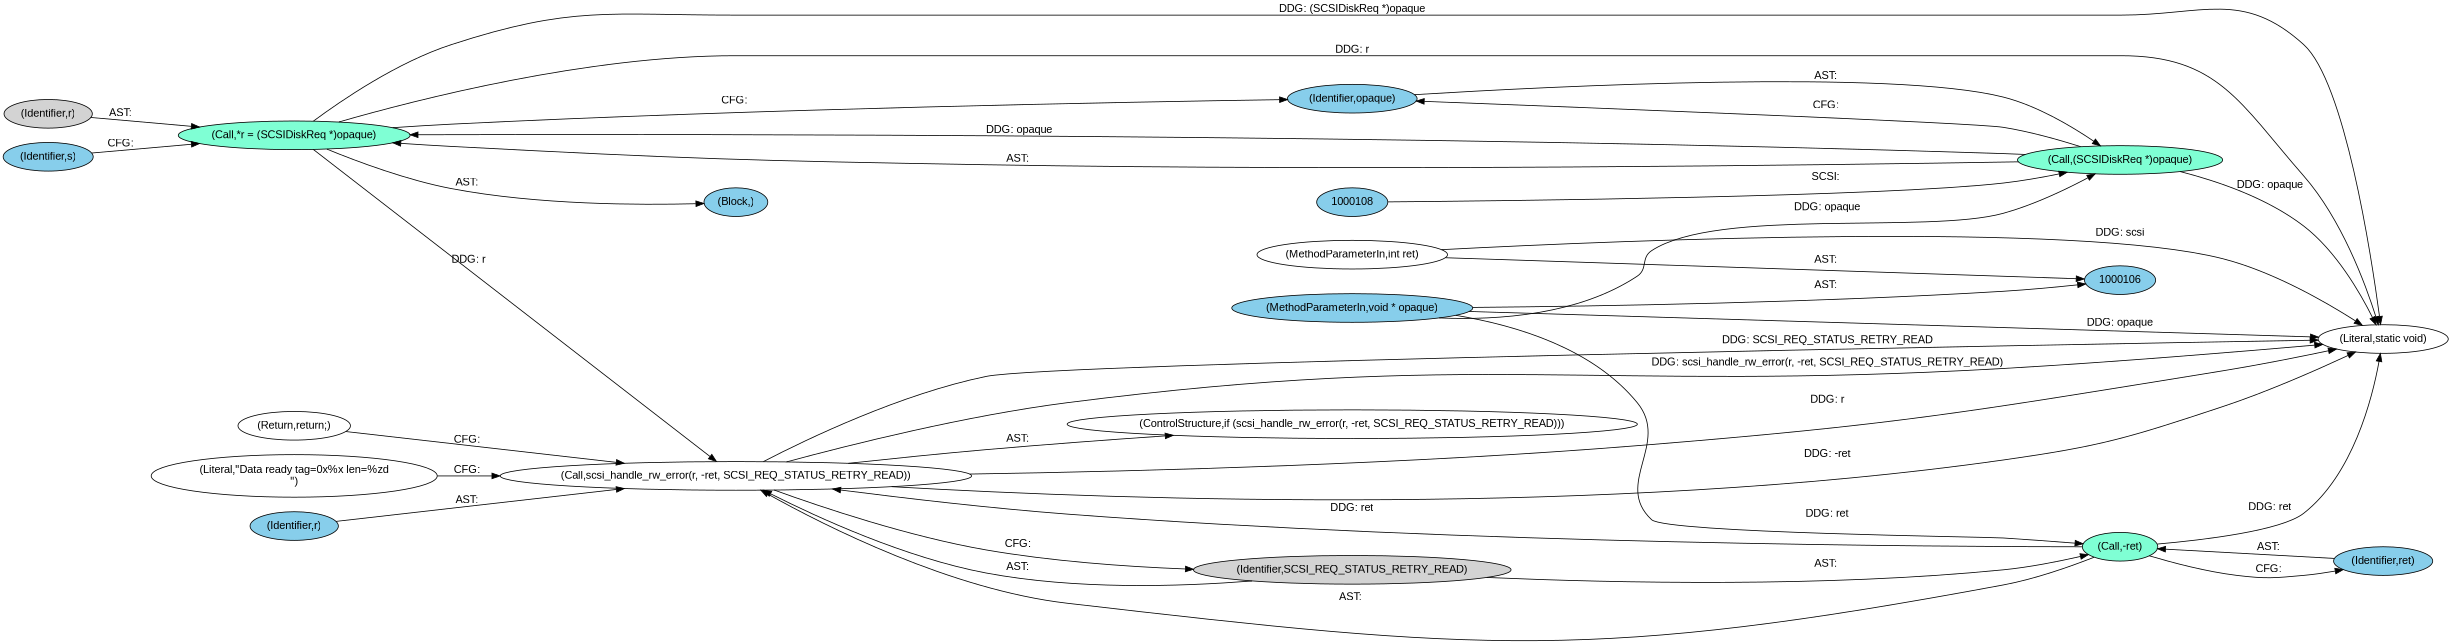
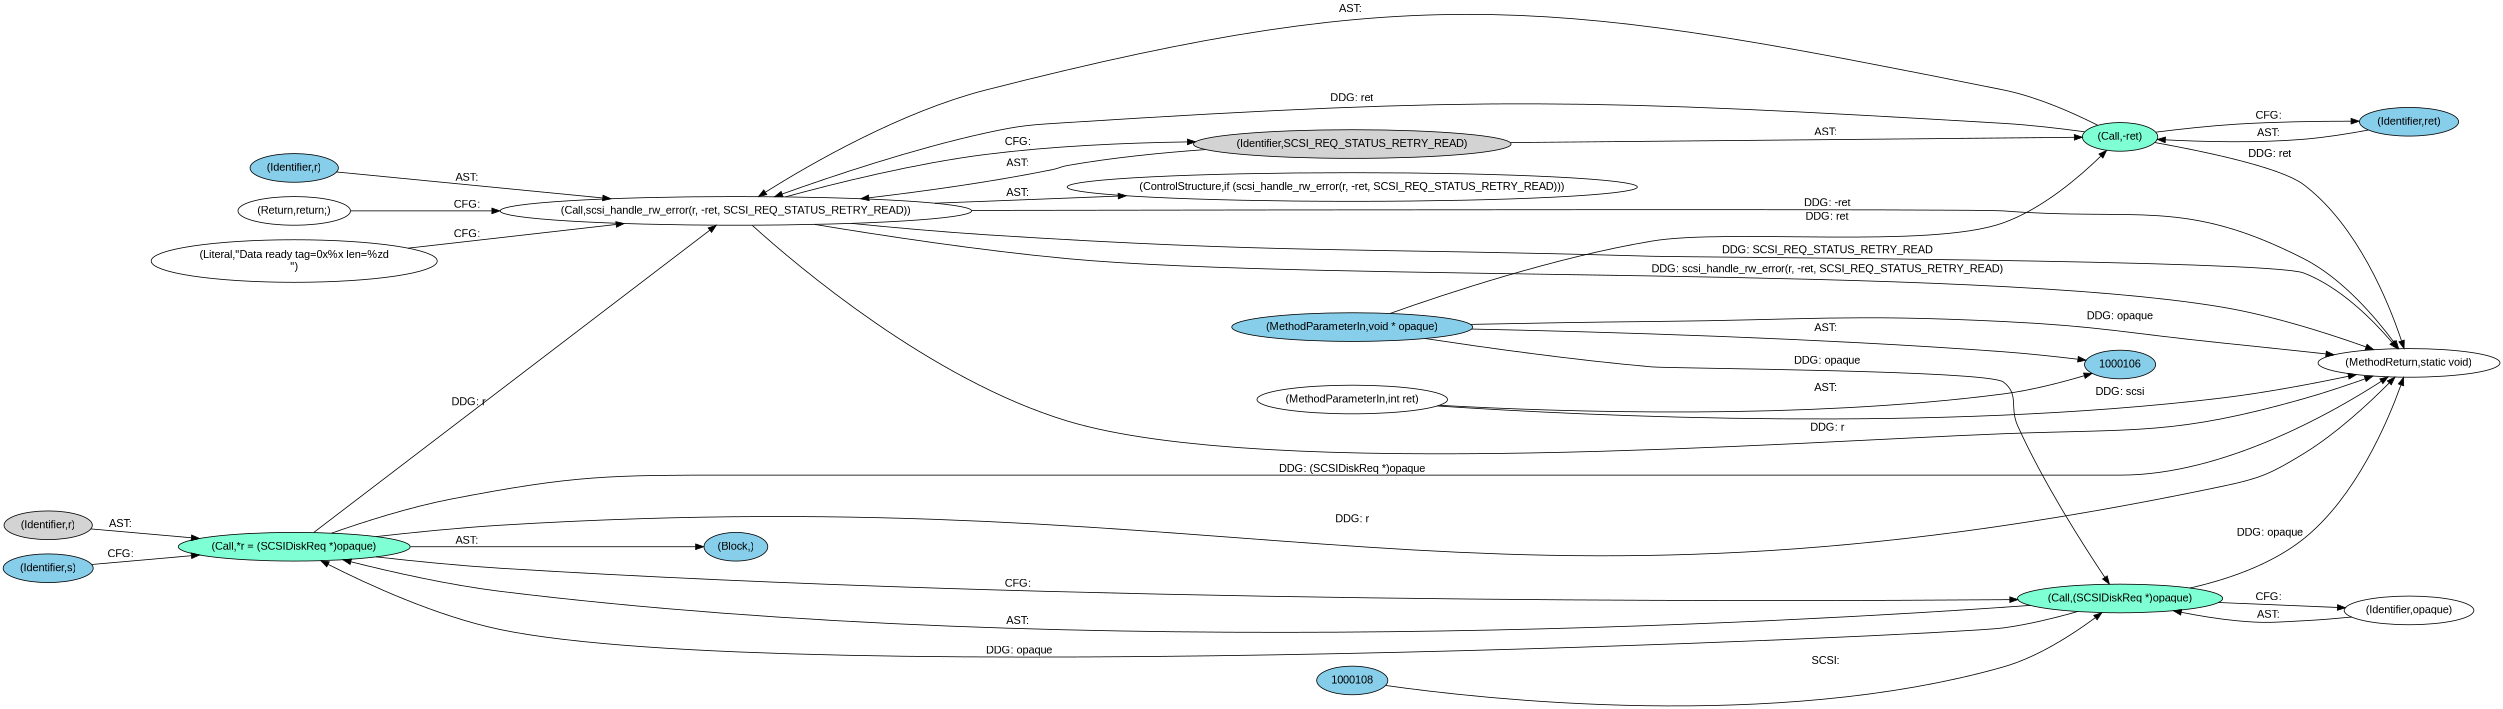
(1352, 99) -> (2409, 610)
(836, 110) -> (1192, 595)
(2383, 339) -> (2409, 363)
